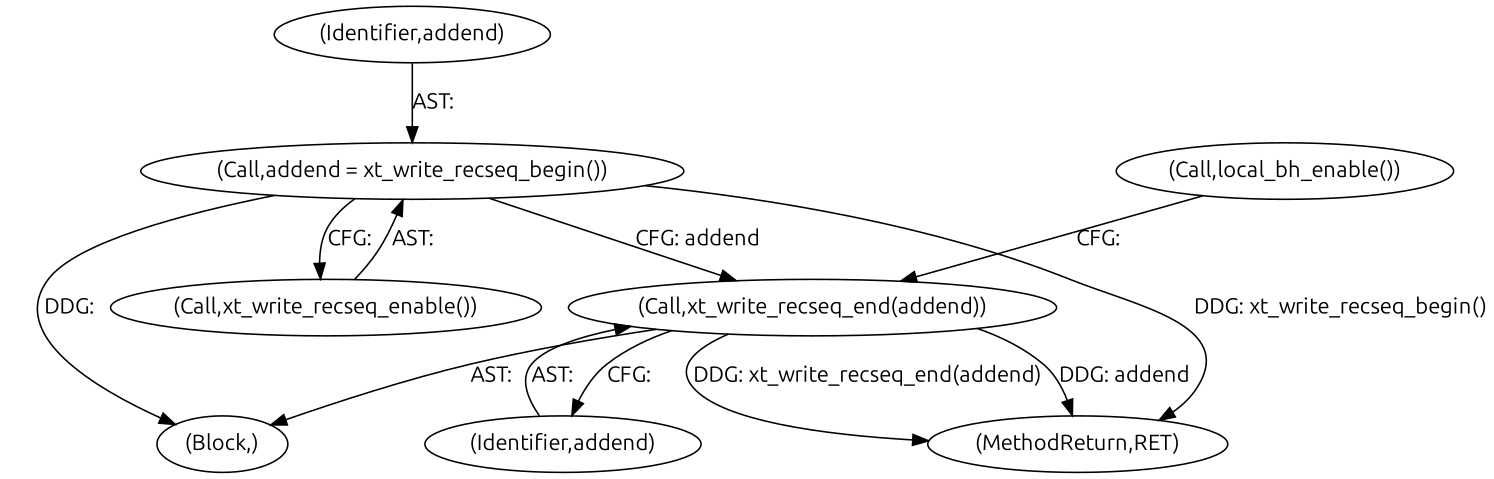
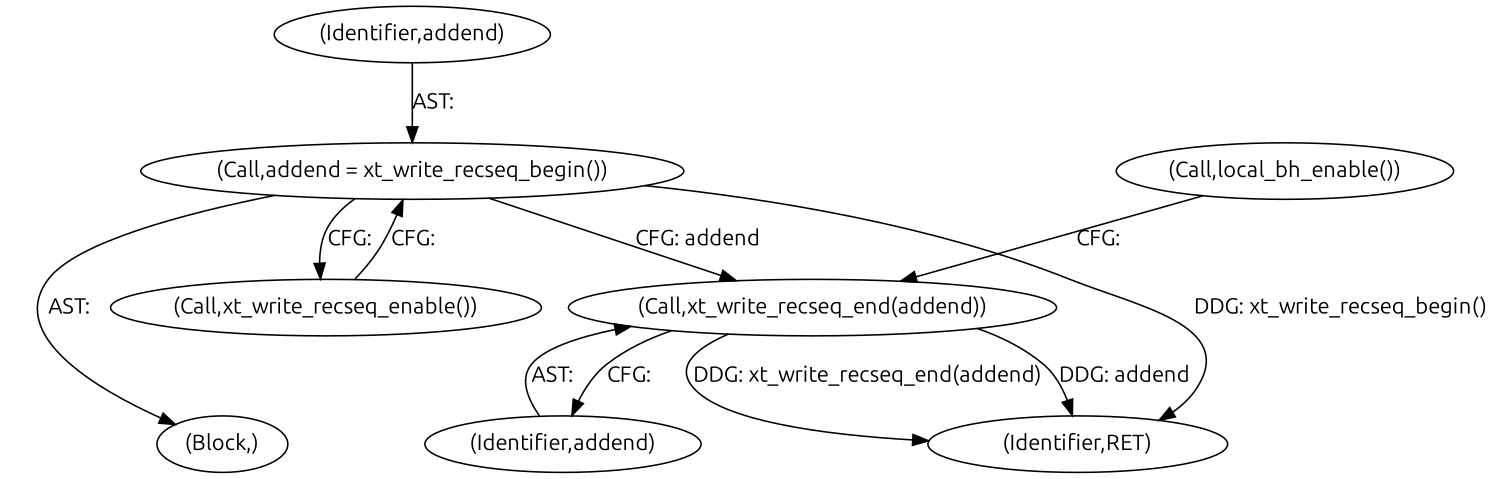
(416, 239) -> (416, 239)
(73, 308) -> (73, 308)
(469, 365) -> none
(1078, 444) -> (1078, 444)
